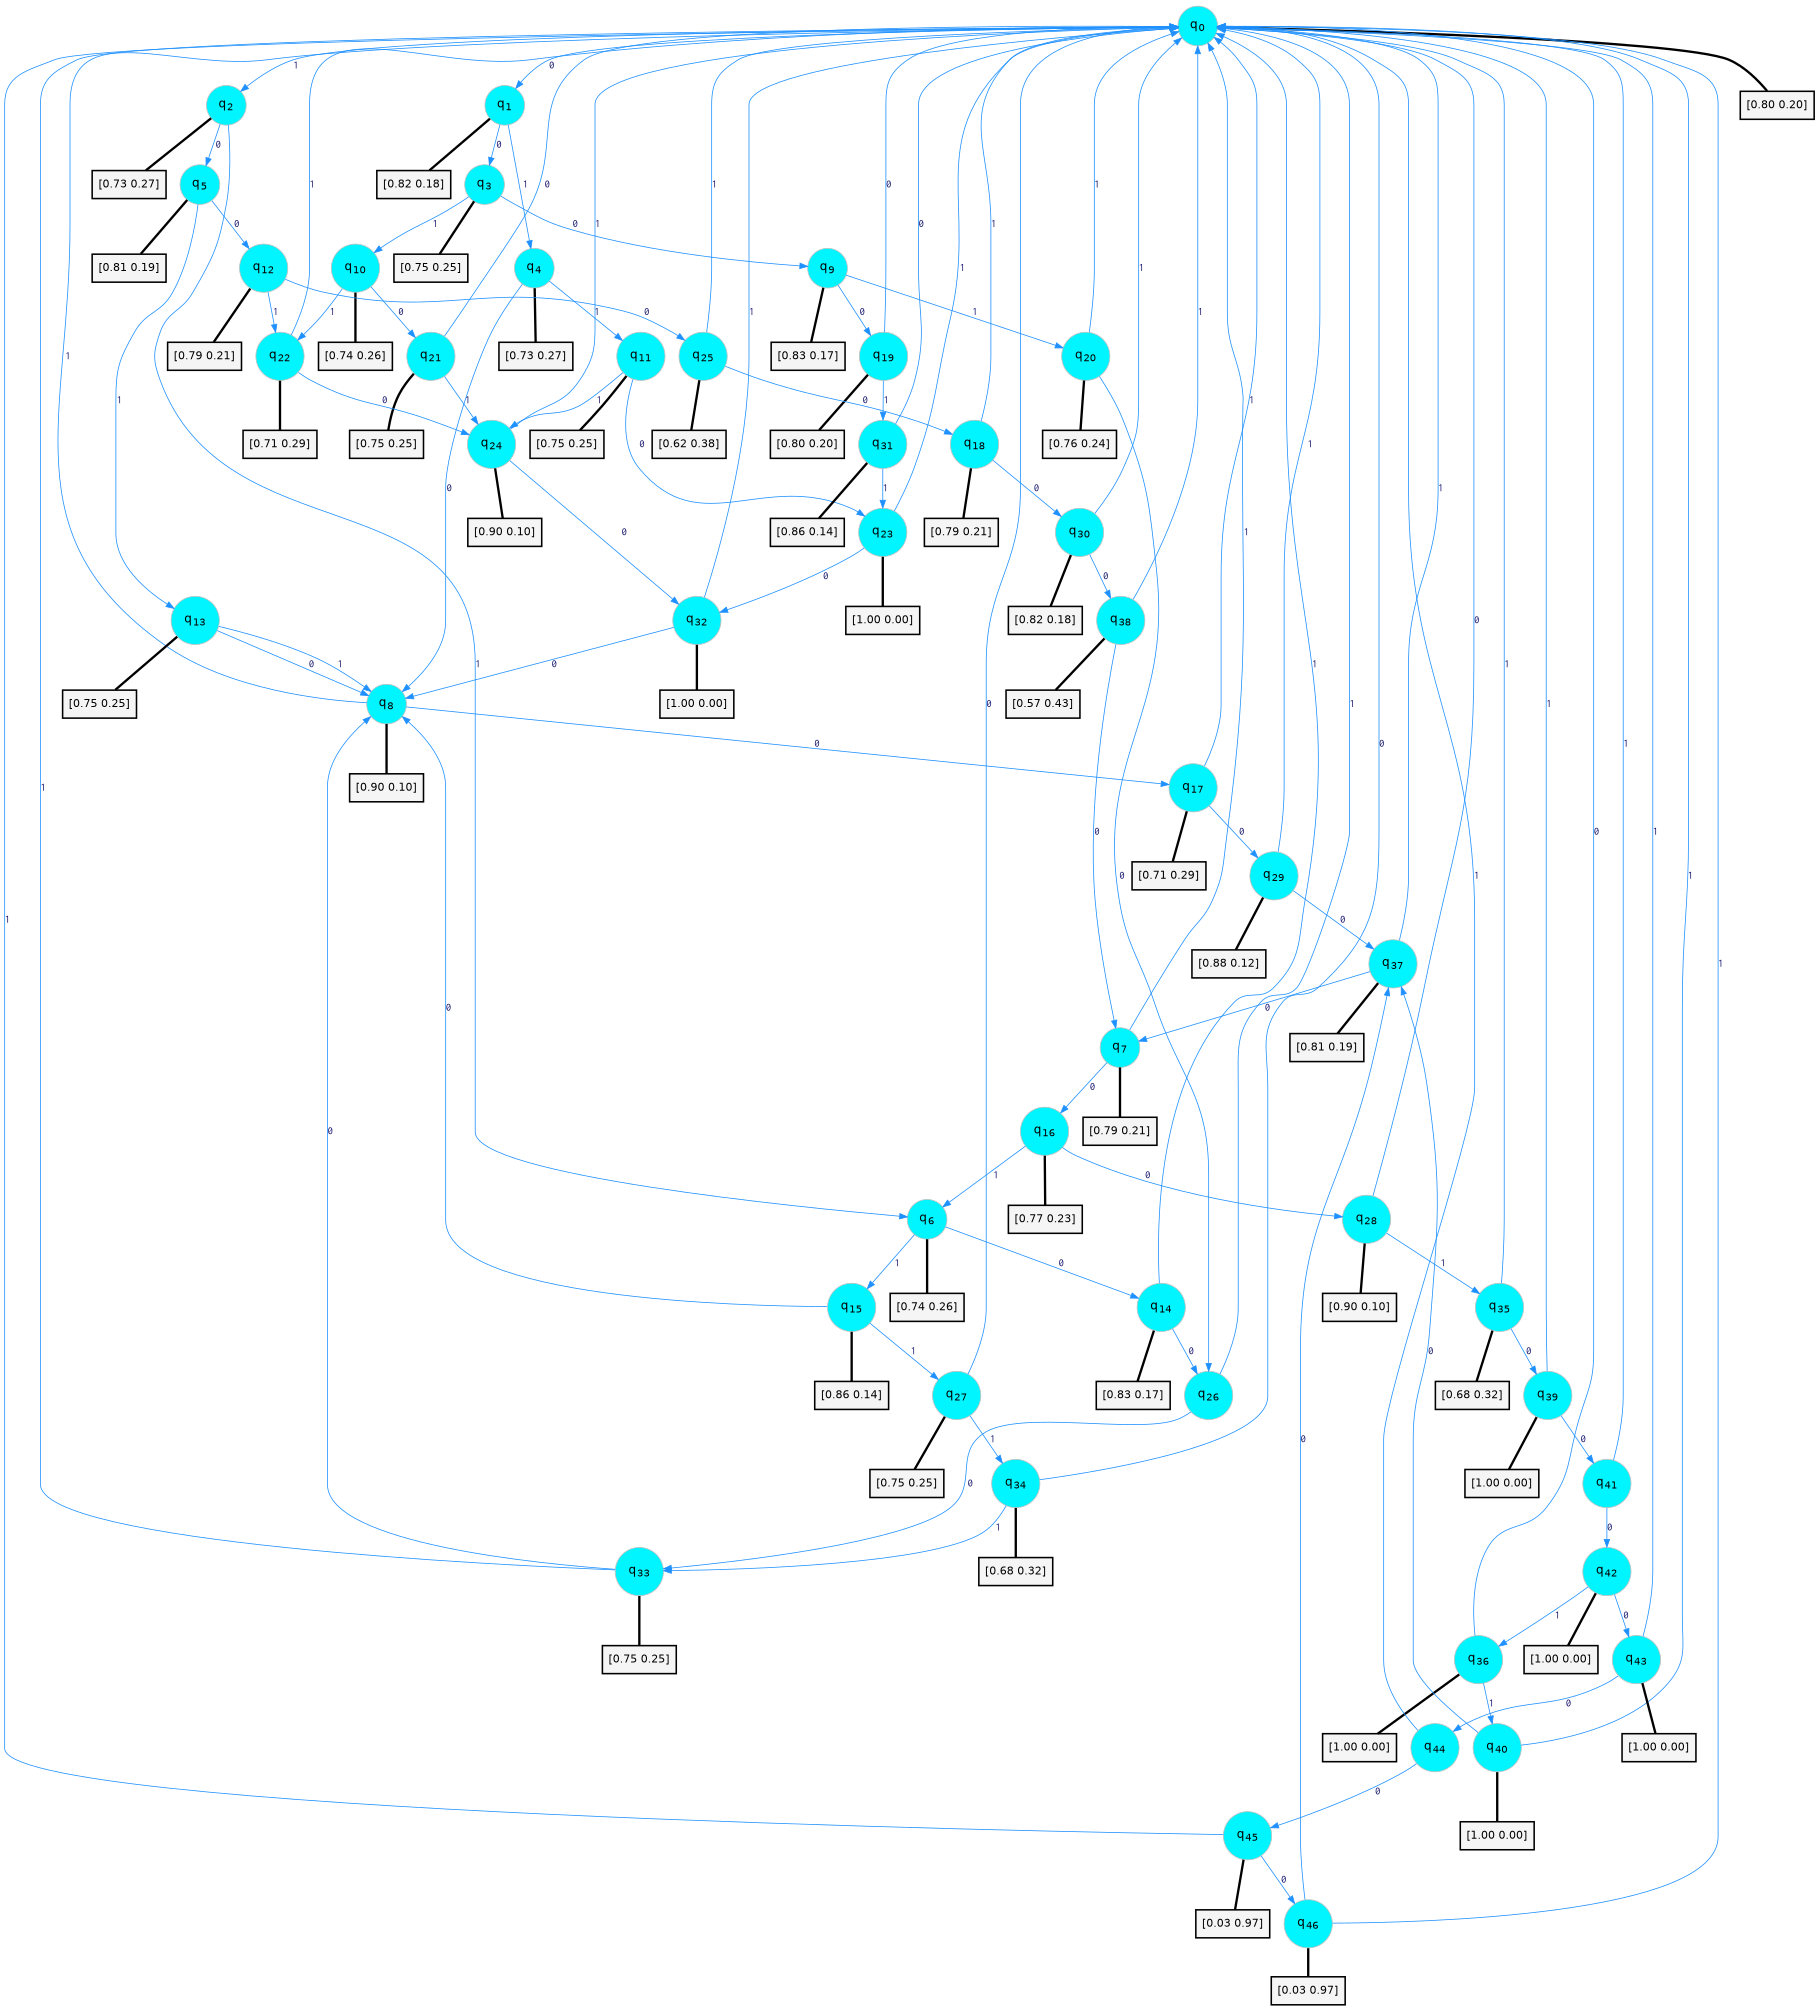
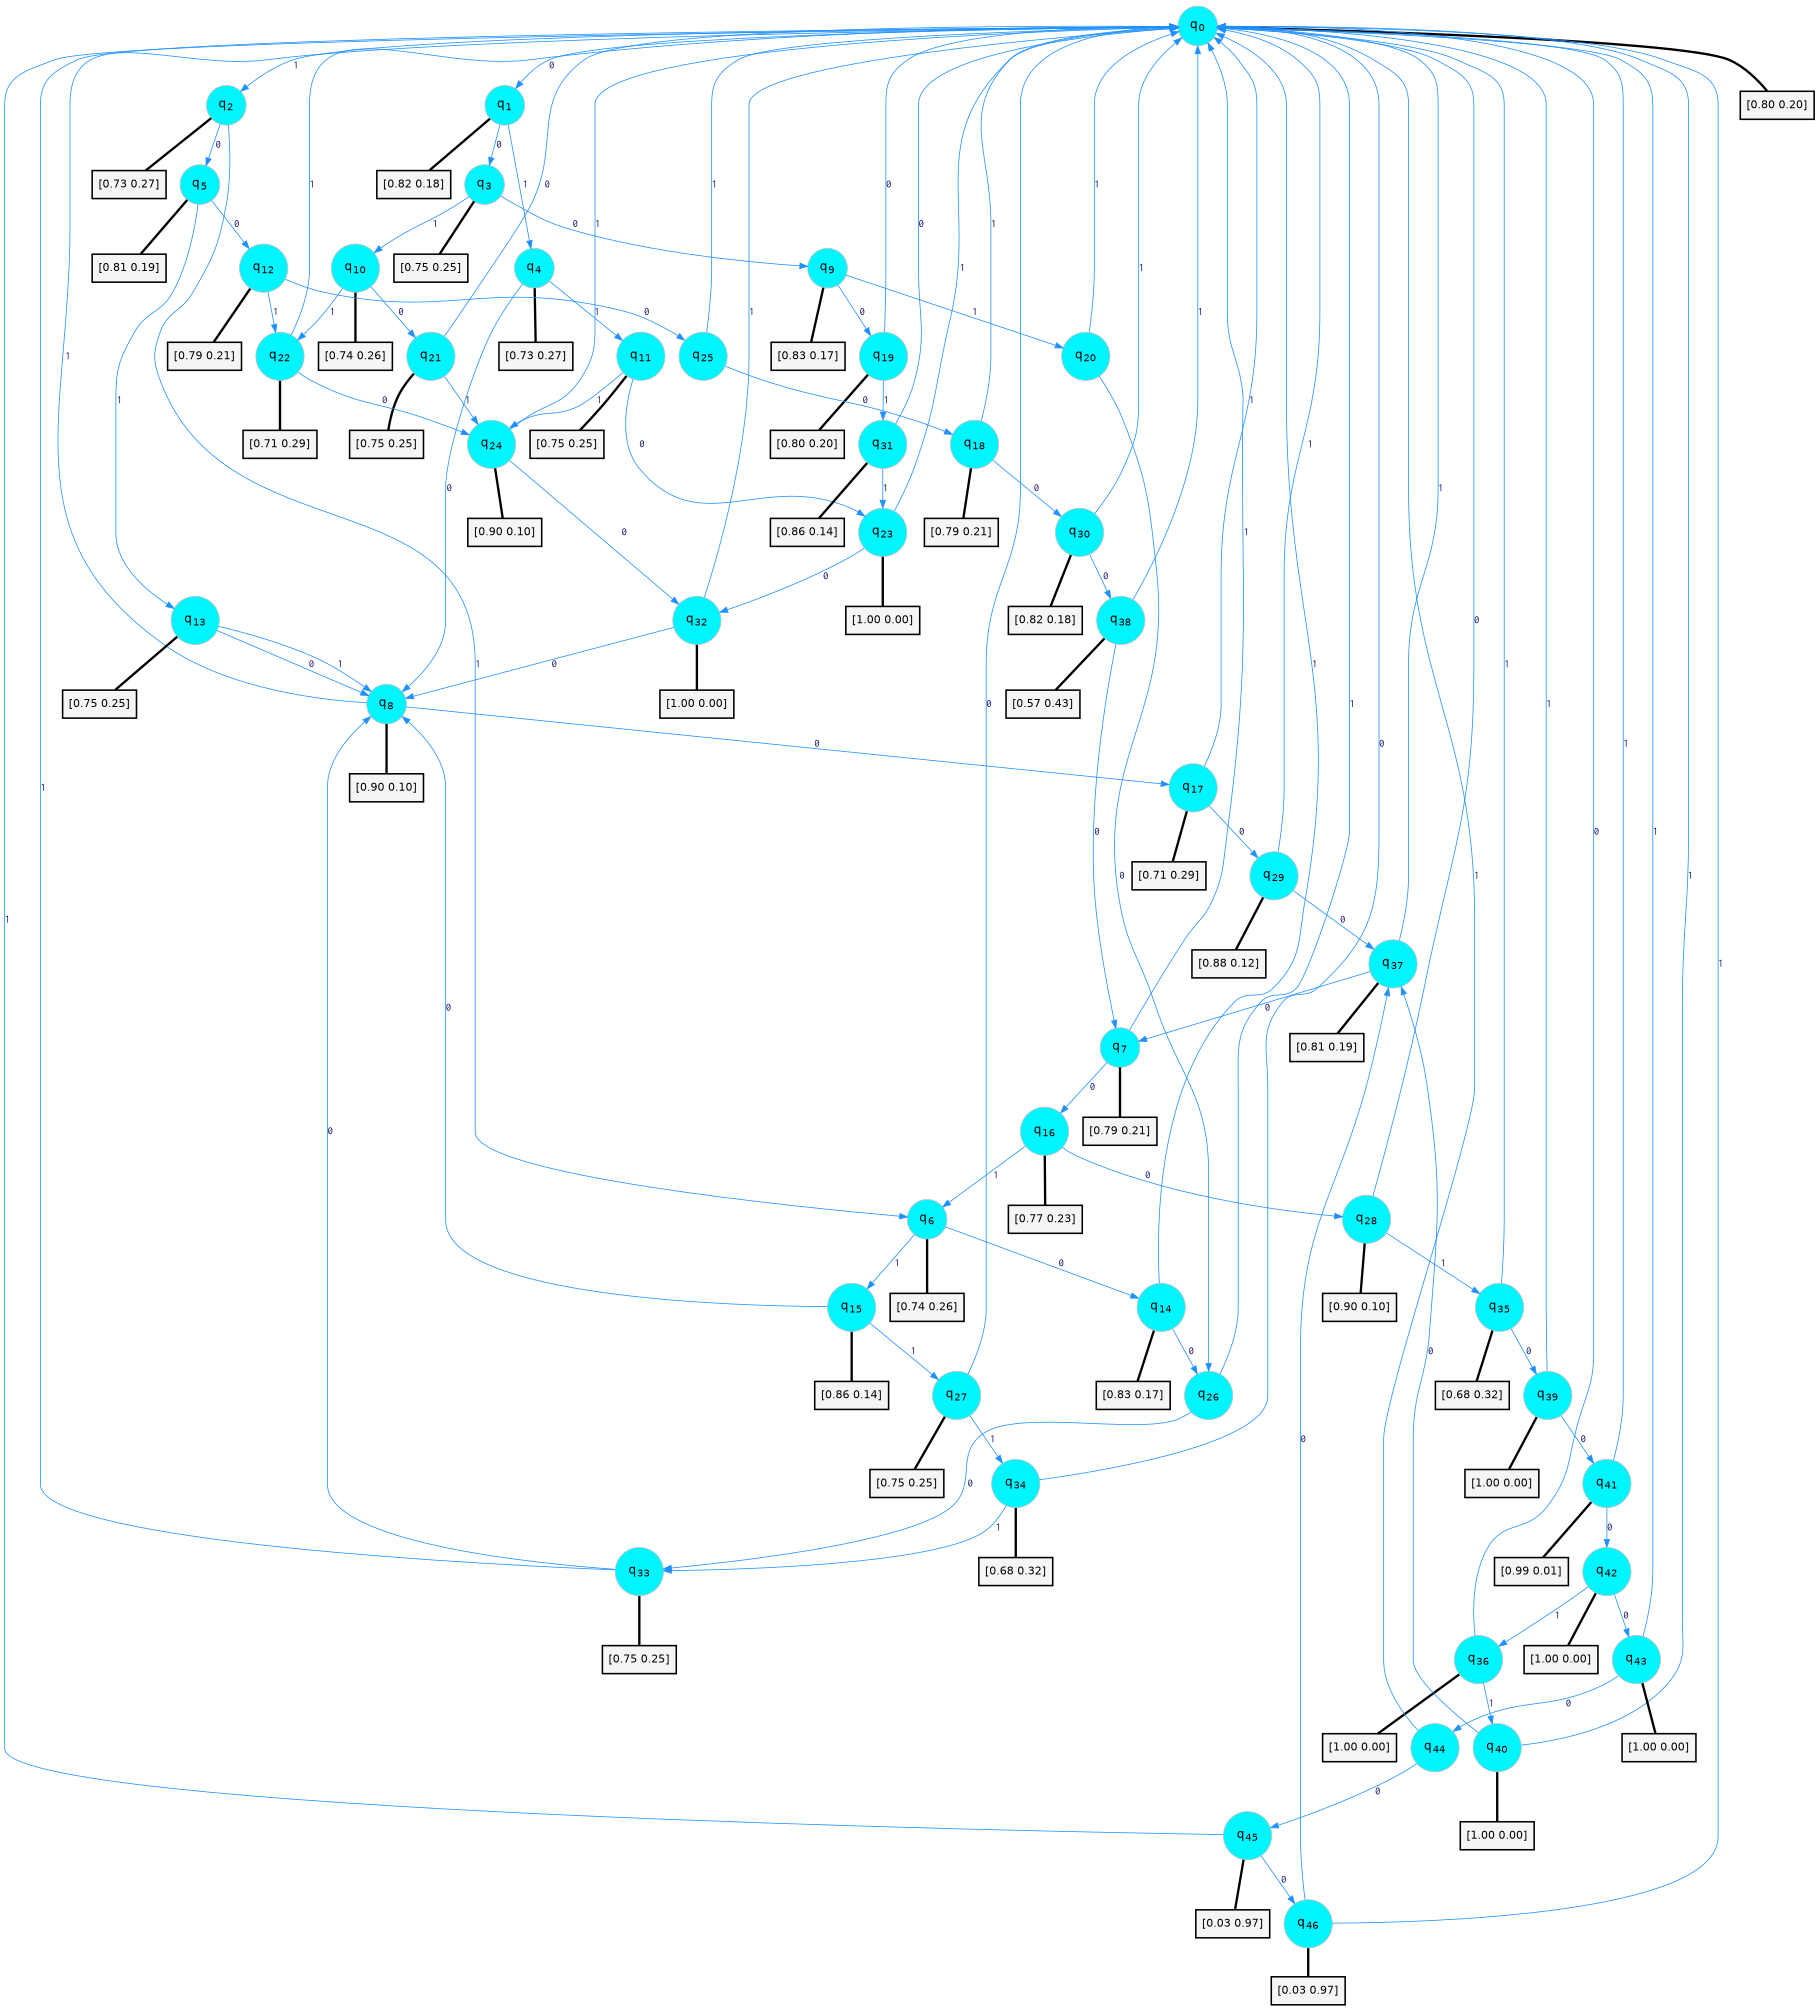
(689, 444) -> none
(1080, 444) -> none
none -> (1531, 1572)
